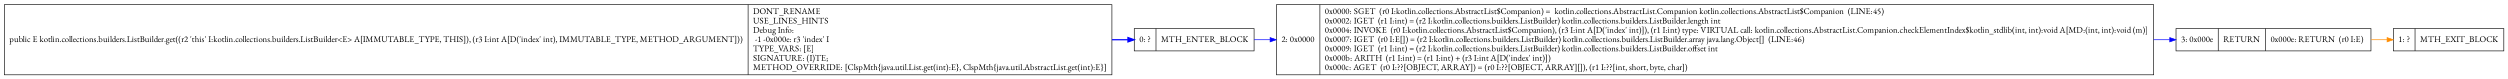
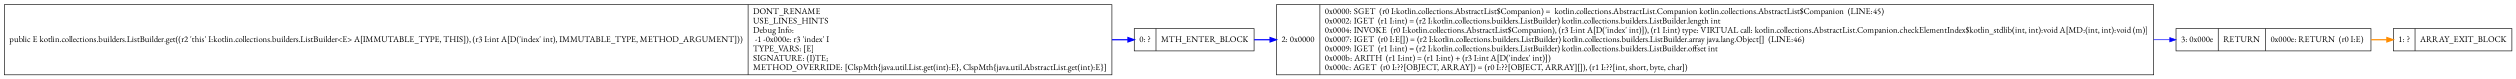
(2459, 39) -> (2463, 39)
(1262, 40) -> (1262, 40)
(2379, 40) -> (2379, 40)
